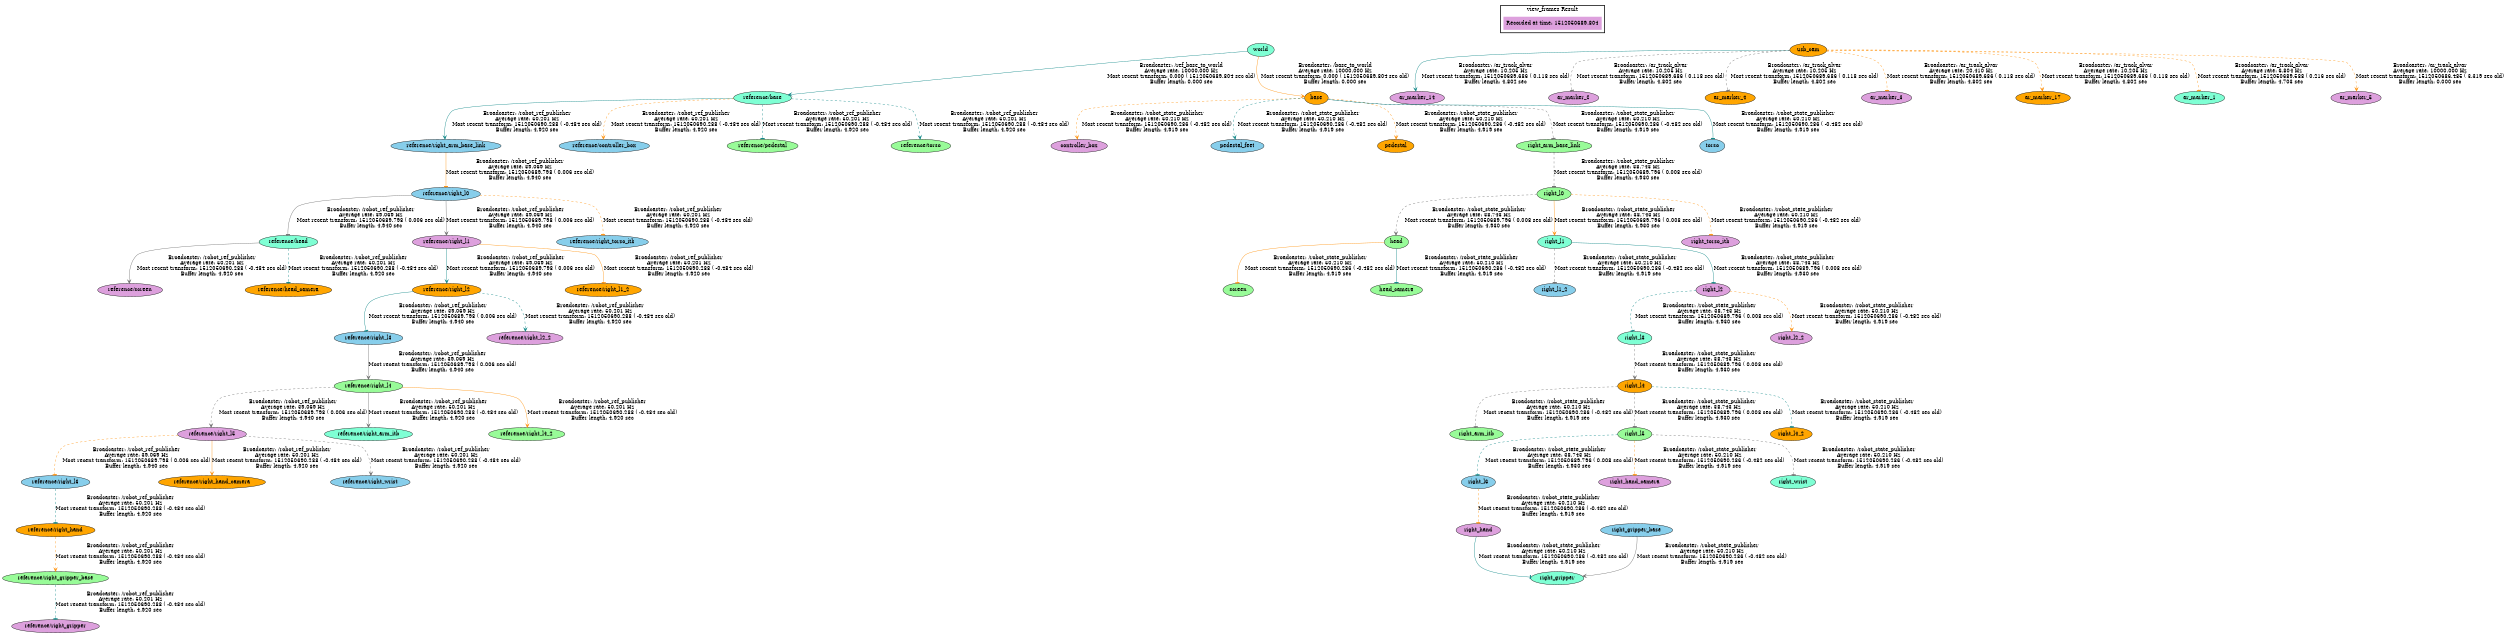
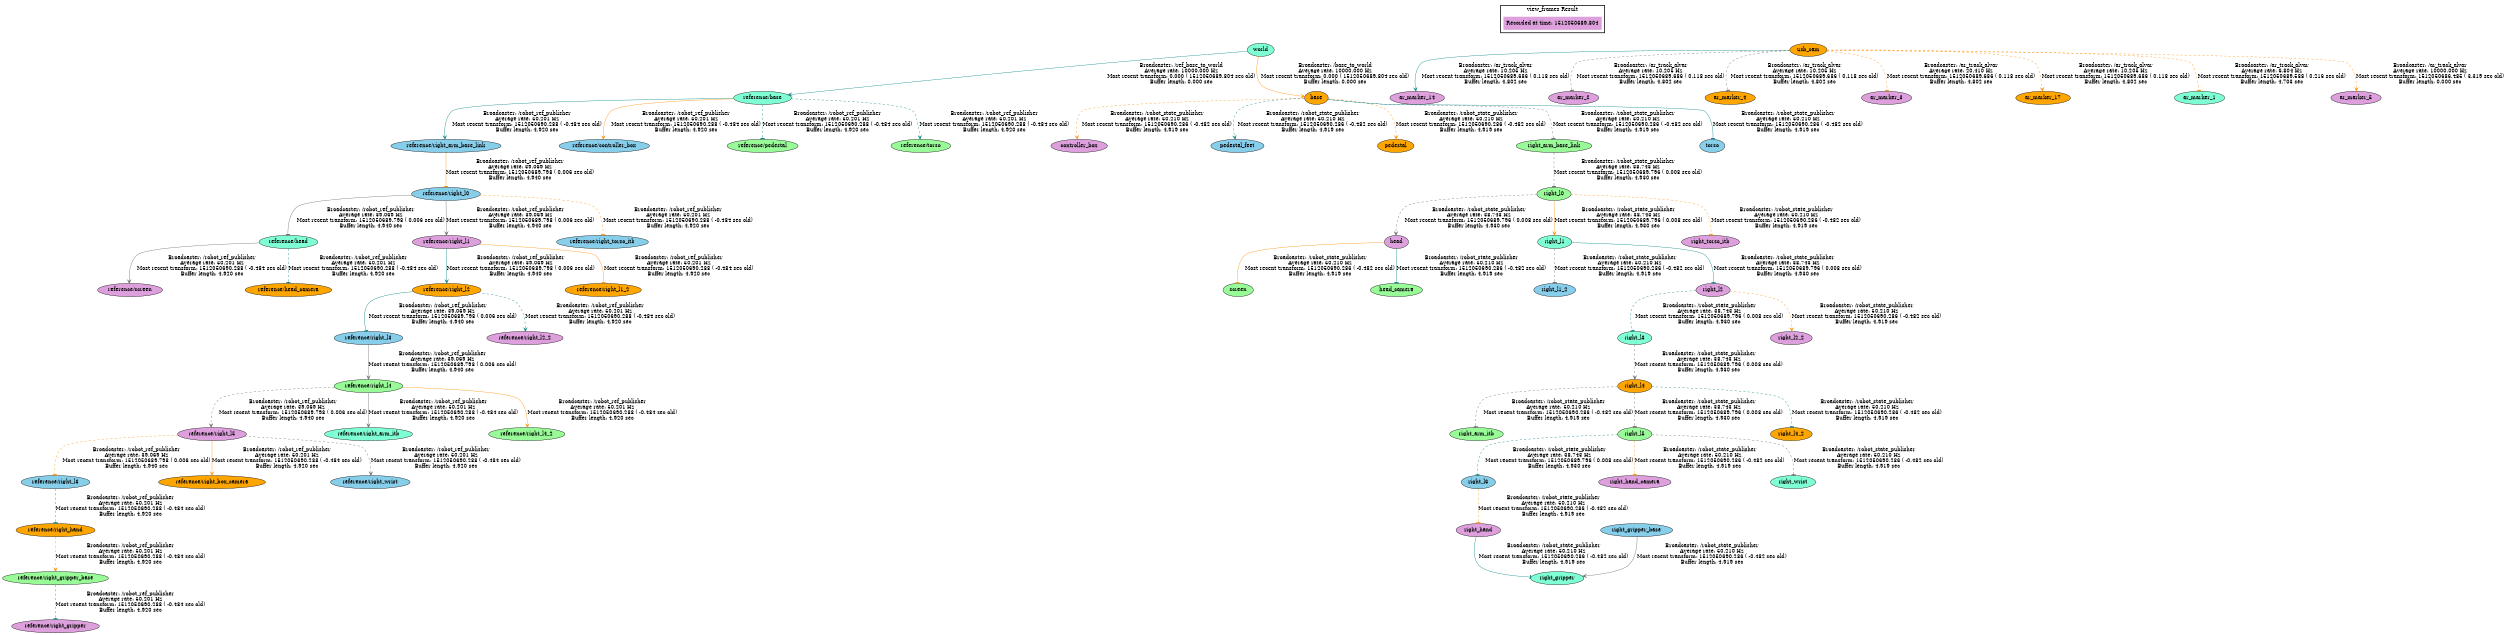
(659, 102) -> (659, 102)
(1396, 242) -> (1396, 242)
(212, 482) -> (212, 482)
